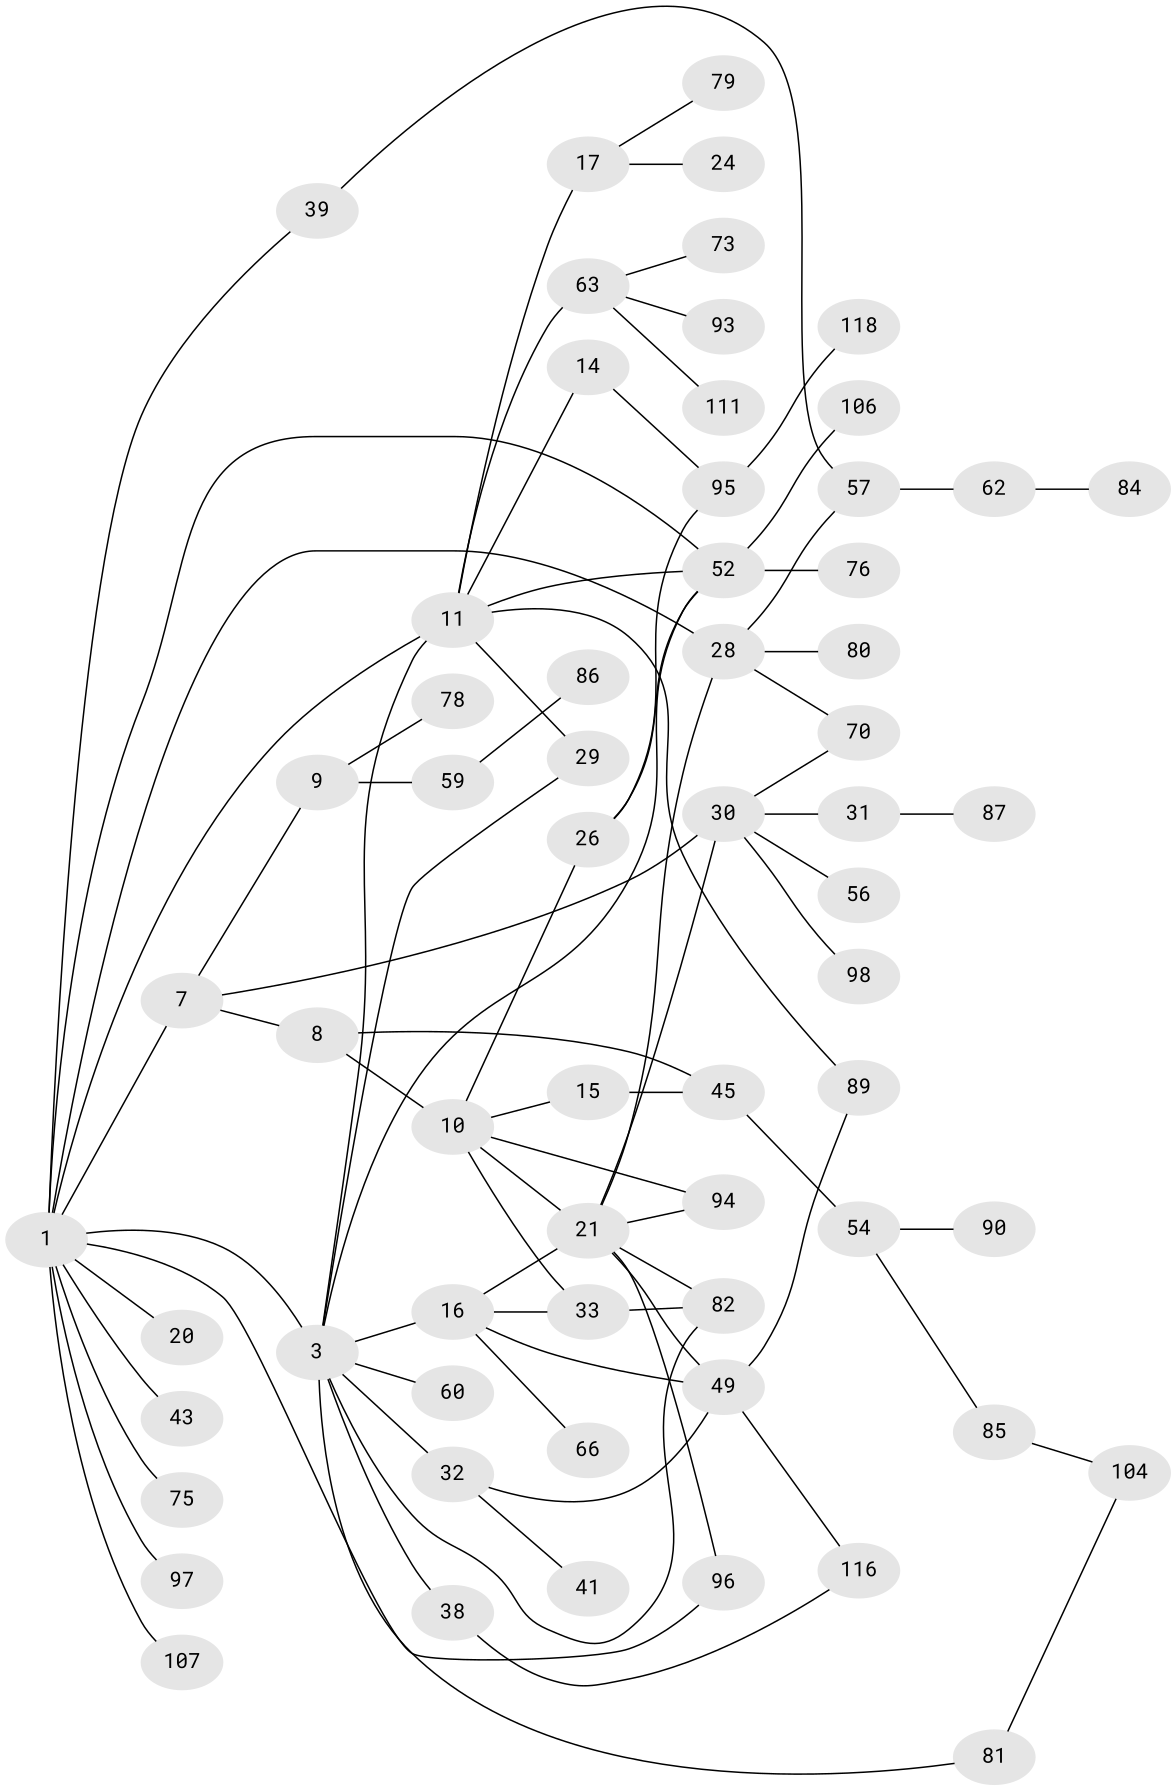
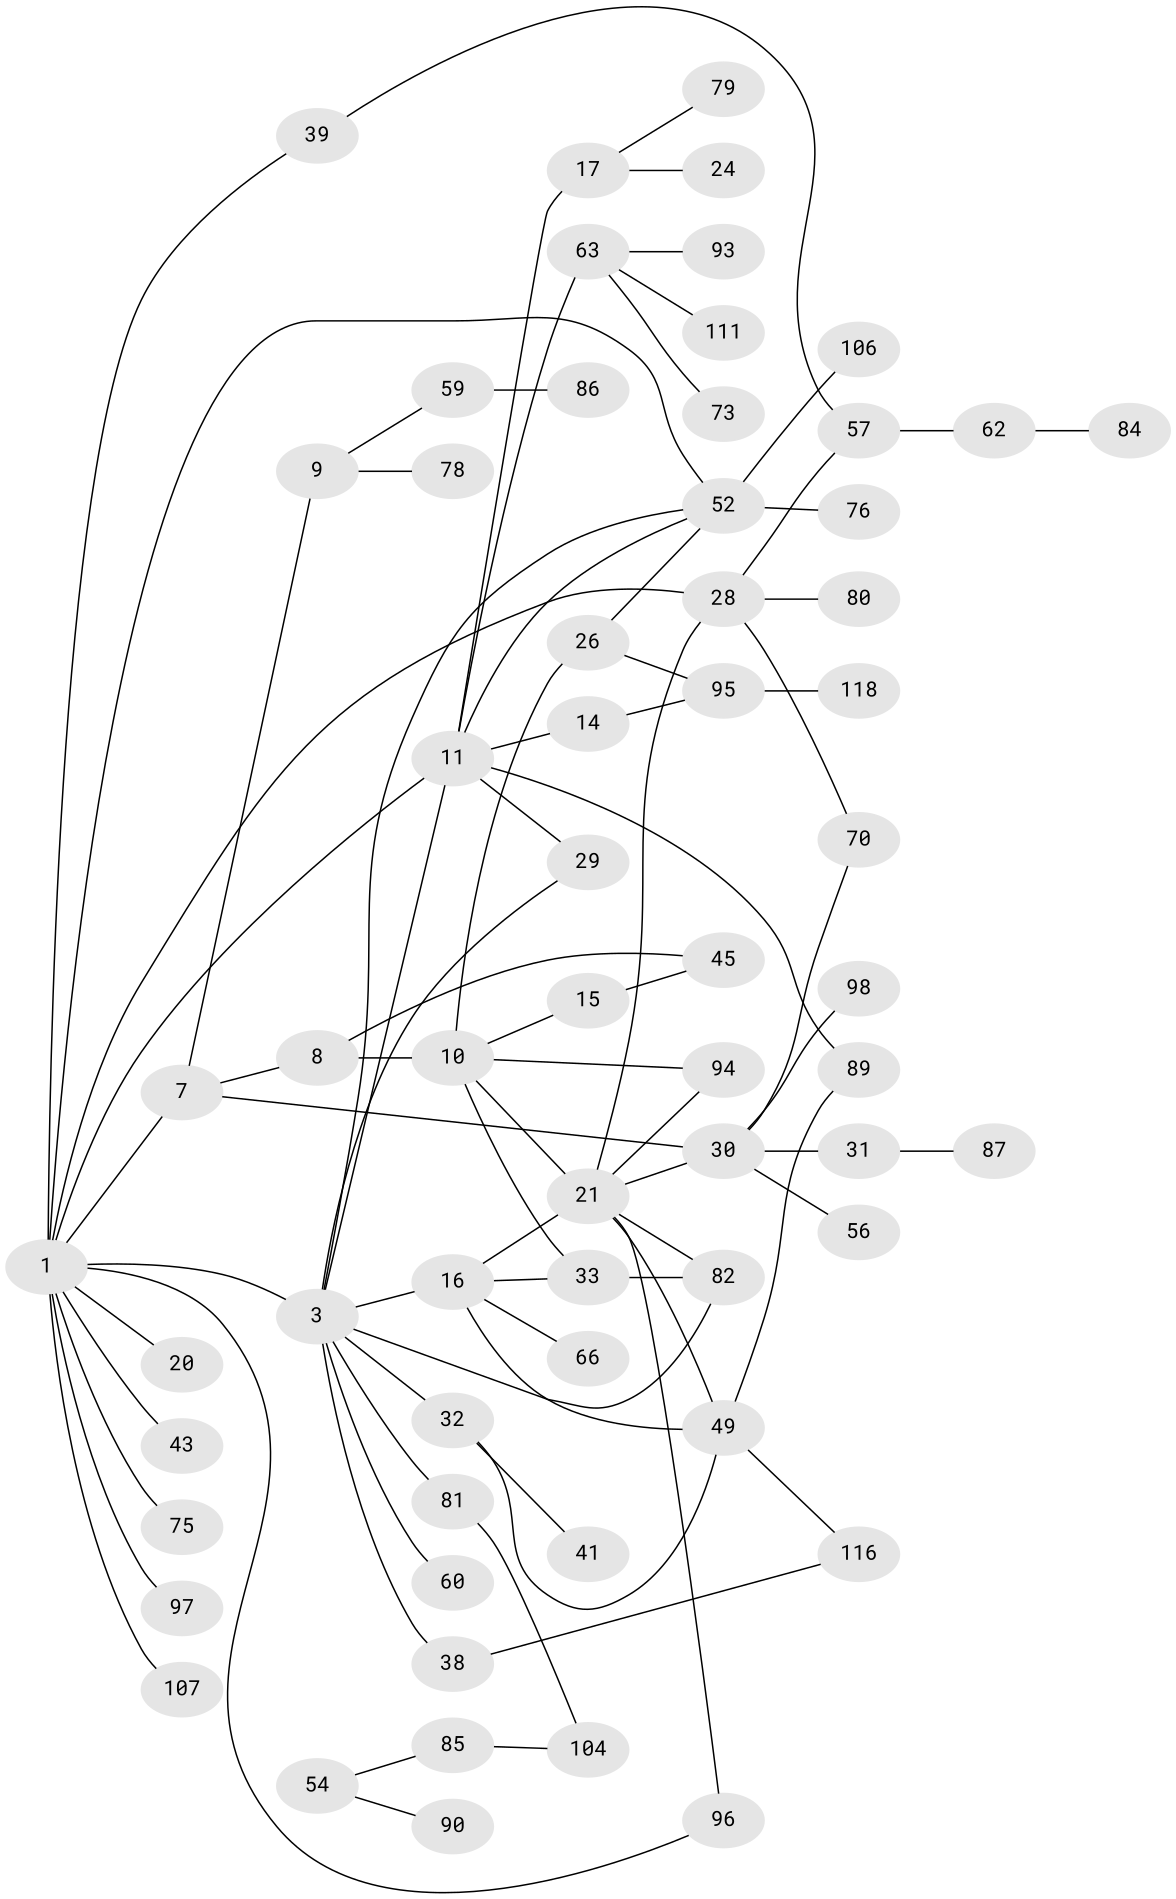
(791, 1161) -> none
